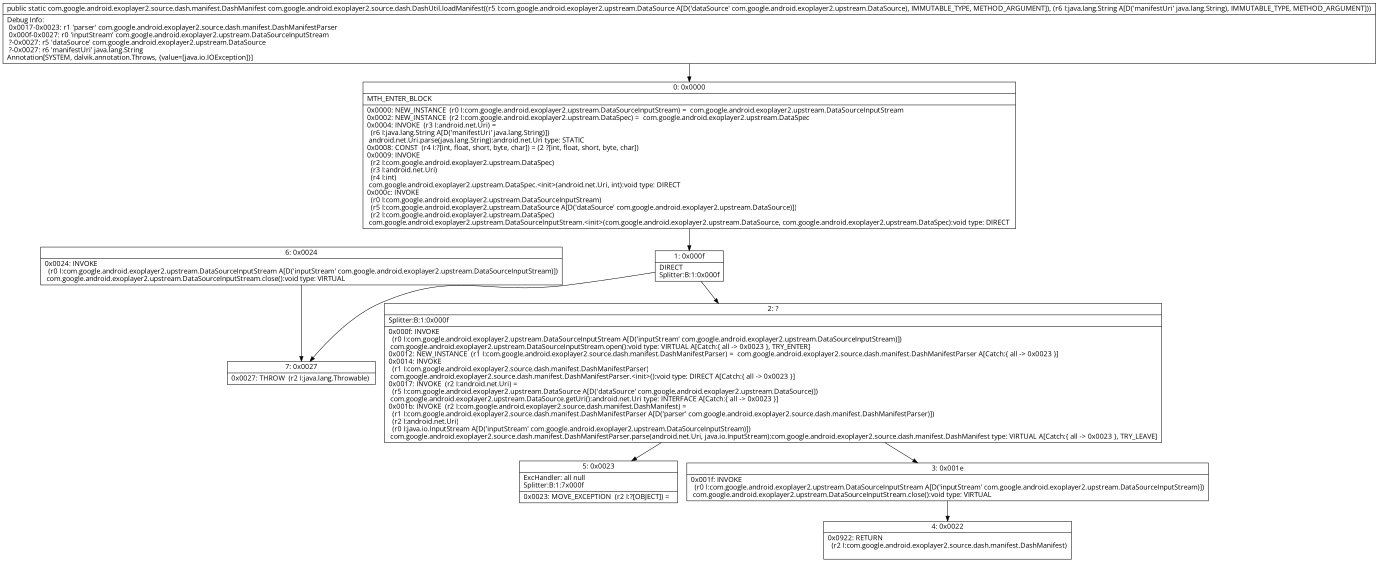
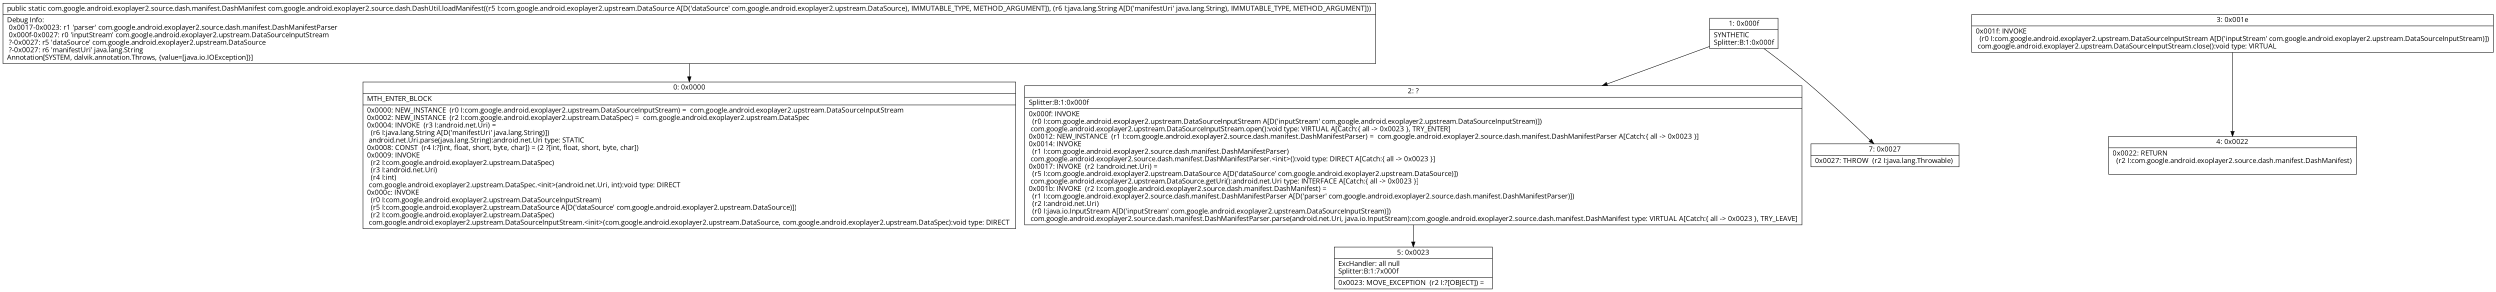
(689, 237) -> none
(301, 266) -> none
(671, 268) -> (1732, 35)
(899, 451) -> none
(857, 538) -> (2142, 153)
